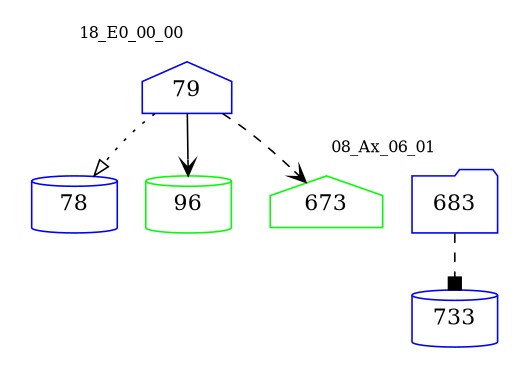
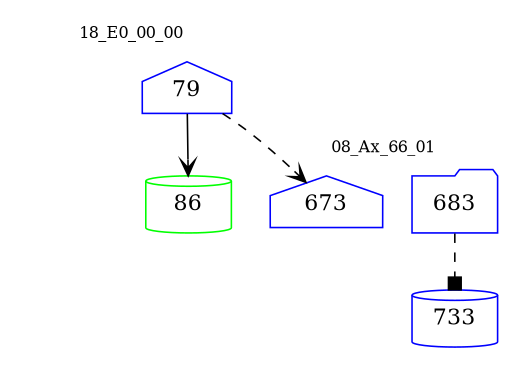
(384, 148) -> (384, 148)
(74, 204) -> none
(189, 204) -> (189, 204)
(326, 204) -> (326, 204)
